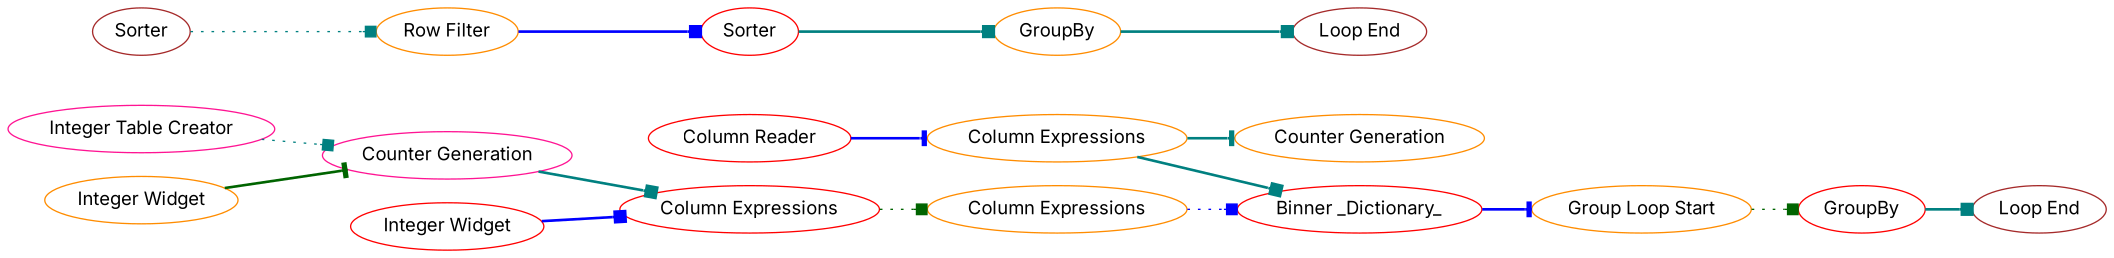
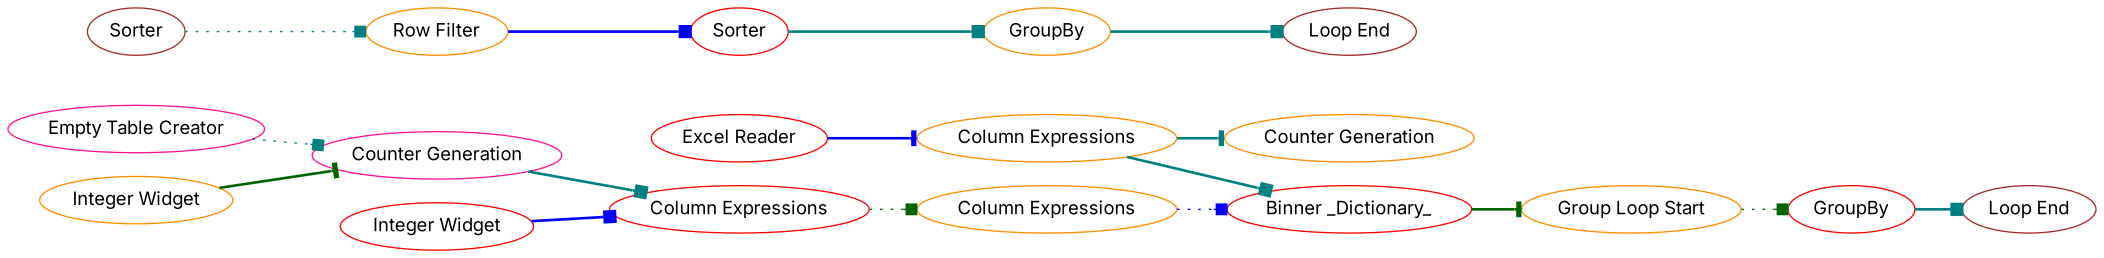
(141, 129) -> (136, 129)
(750, 138) -> (739, 138)
(1504, 209) -> (1493, 209)
